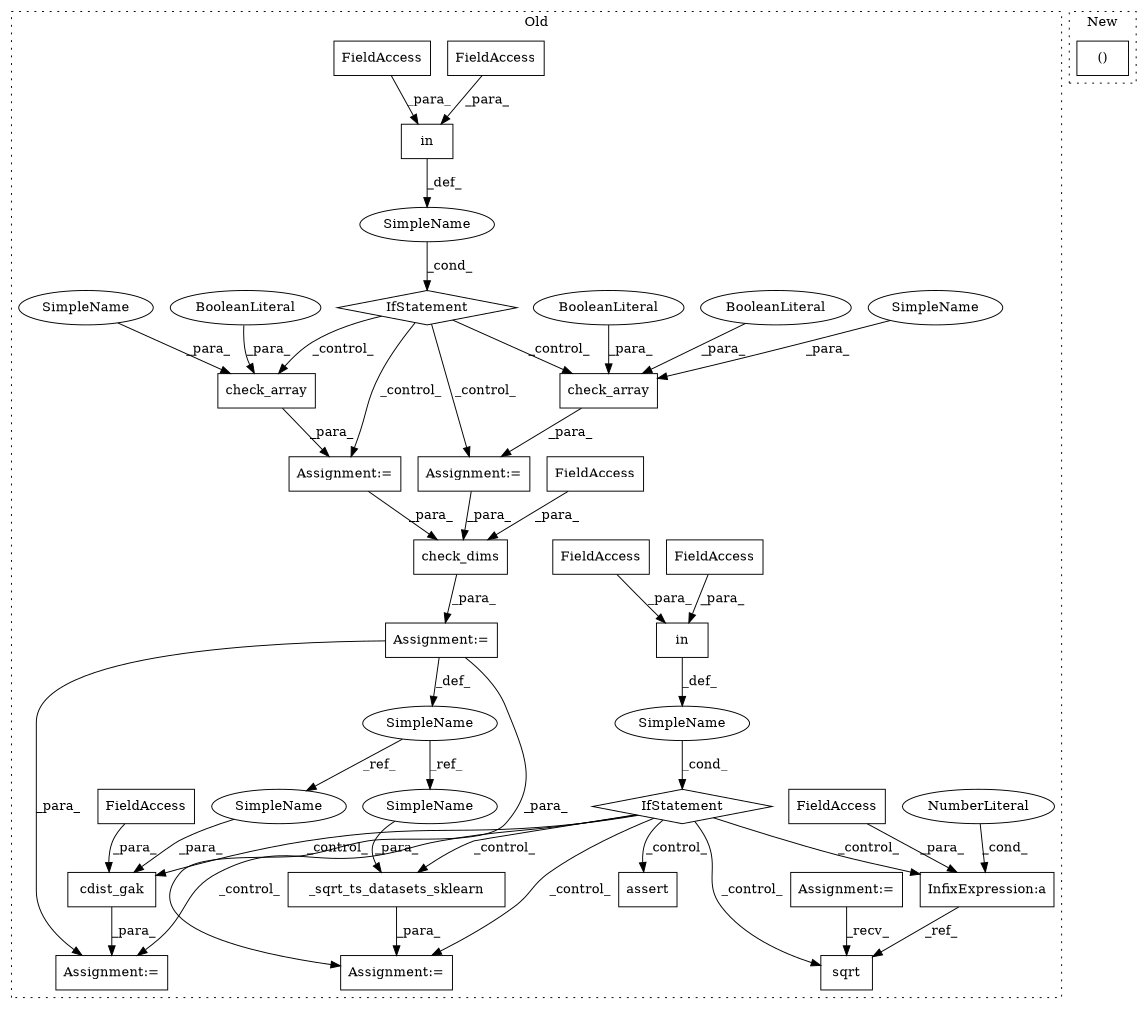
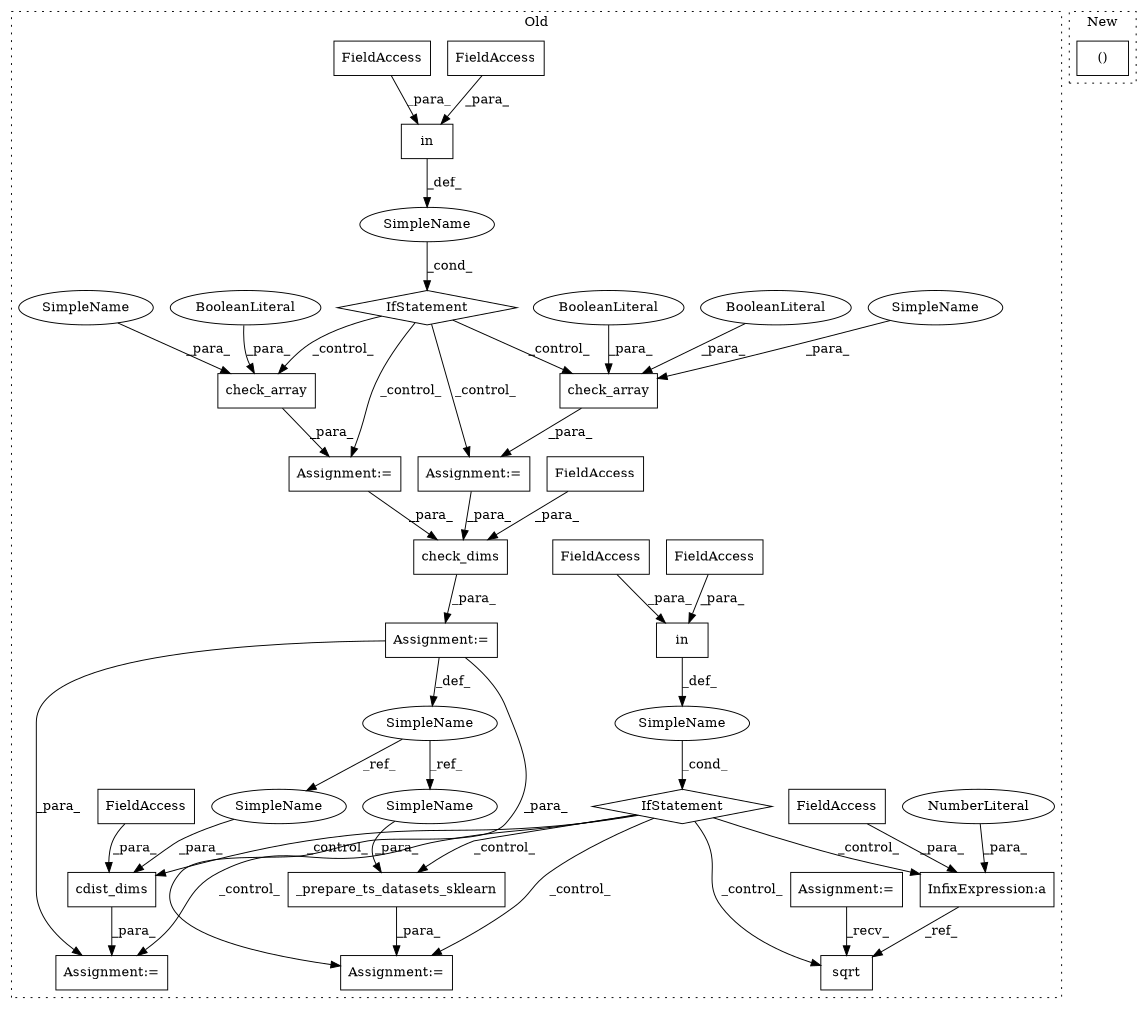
(1005, 848) -> (1005, 848)
(112, 890) -> (112, 890)
(397, 890) -> (397, 890)
(648, 890) -> none
